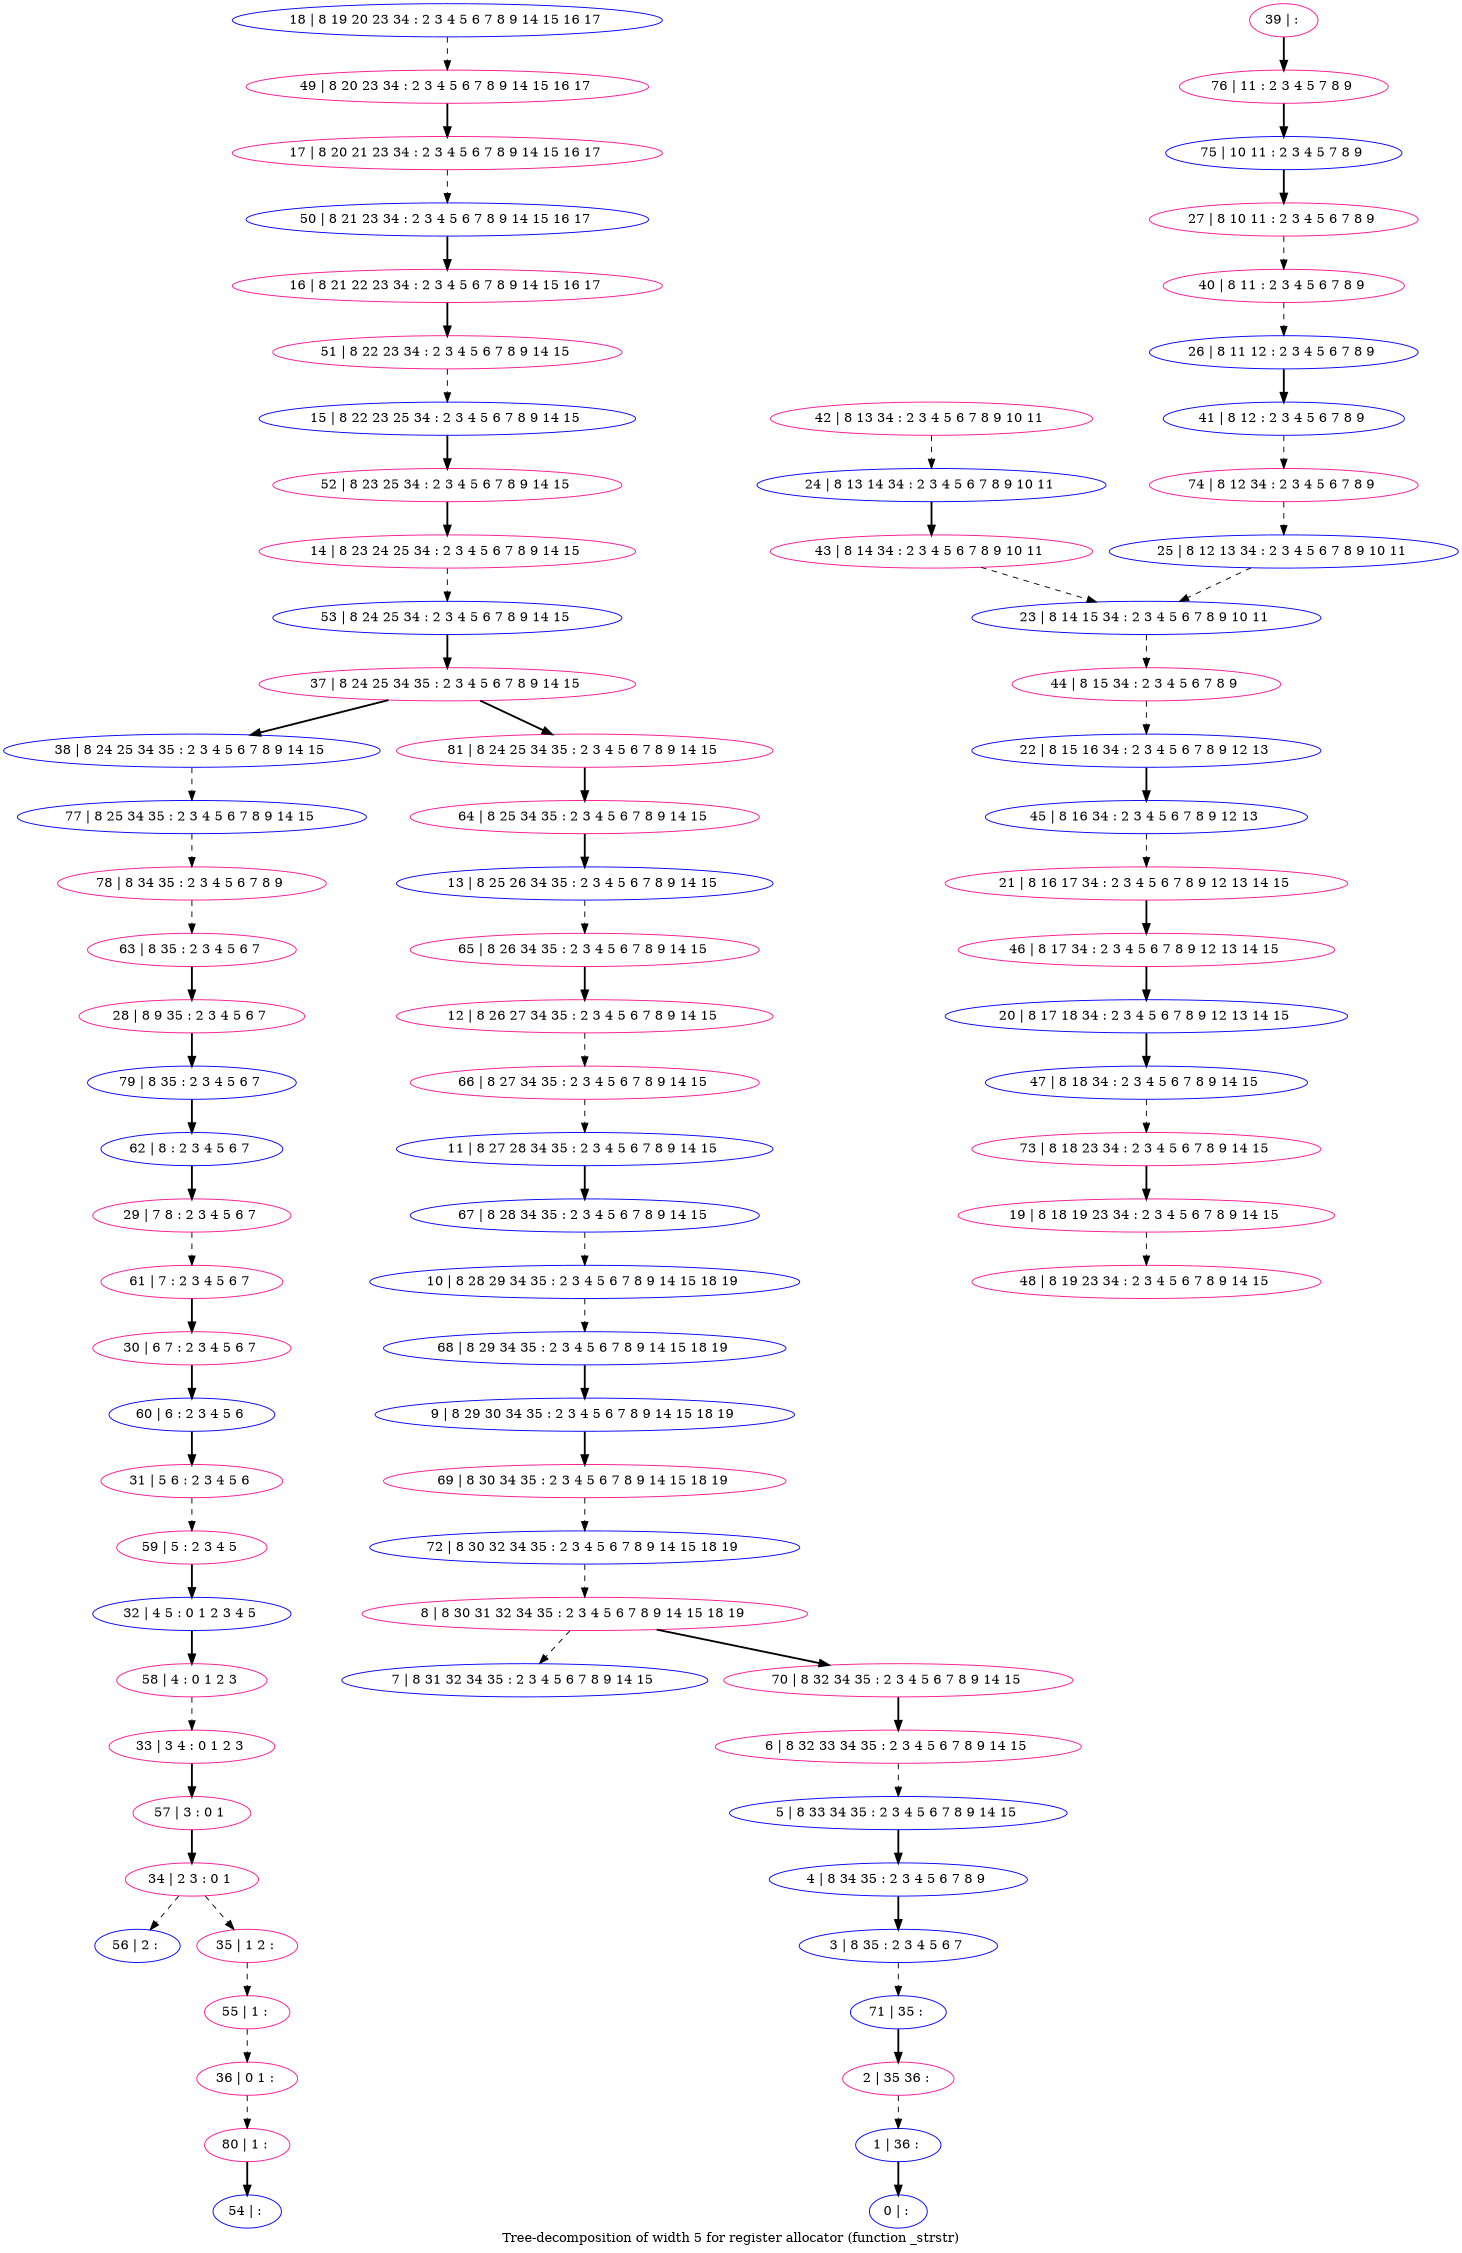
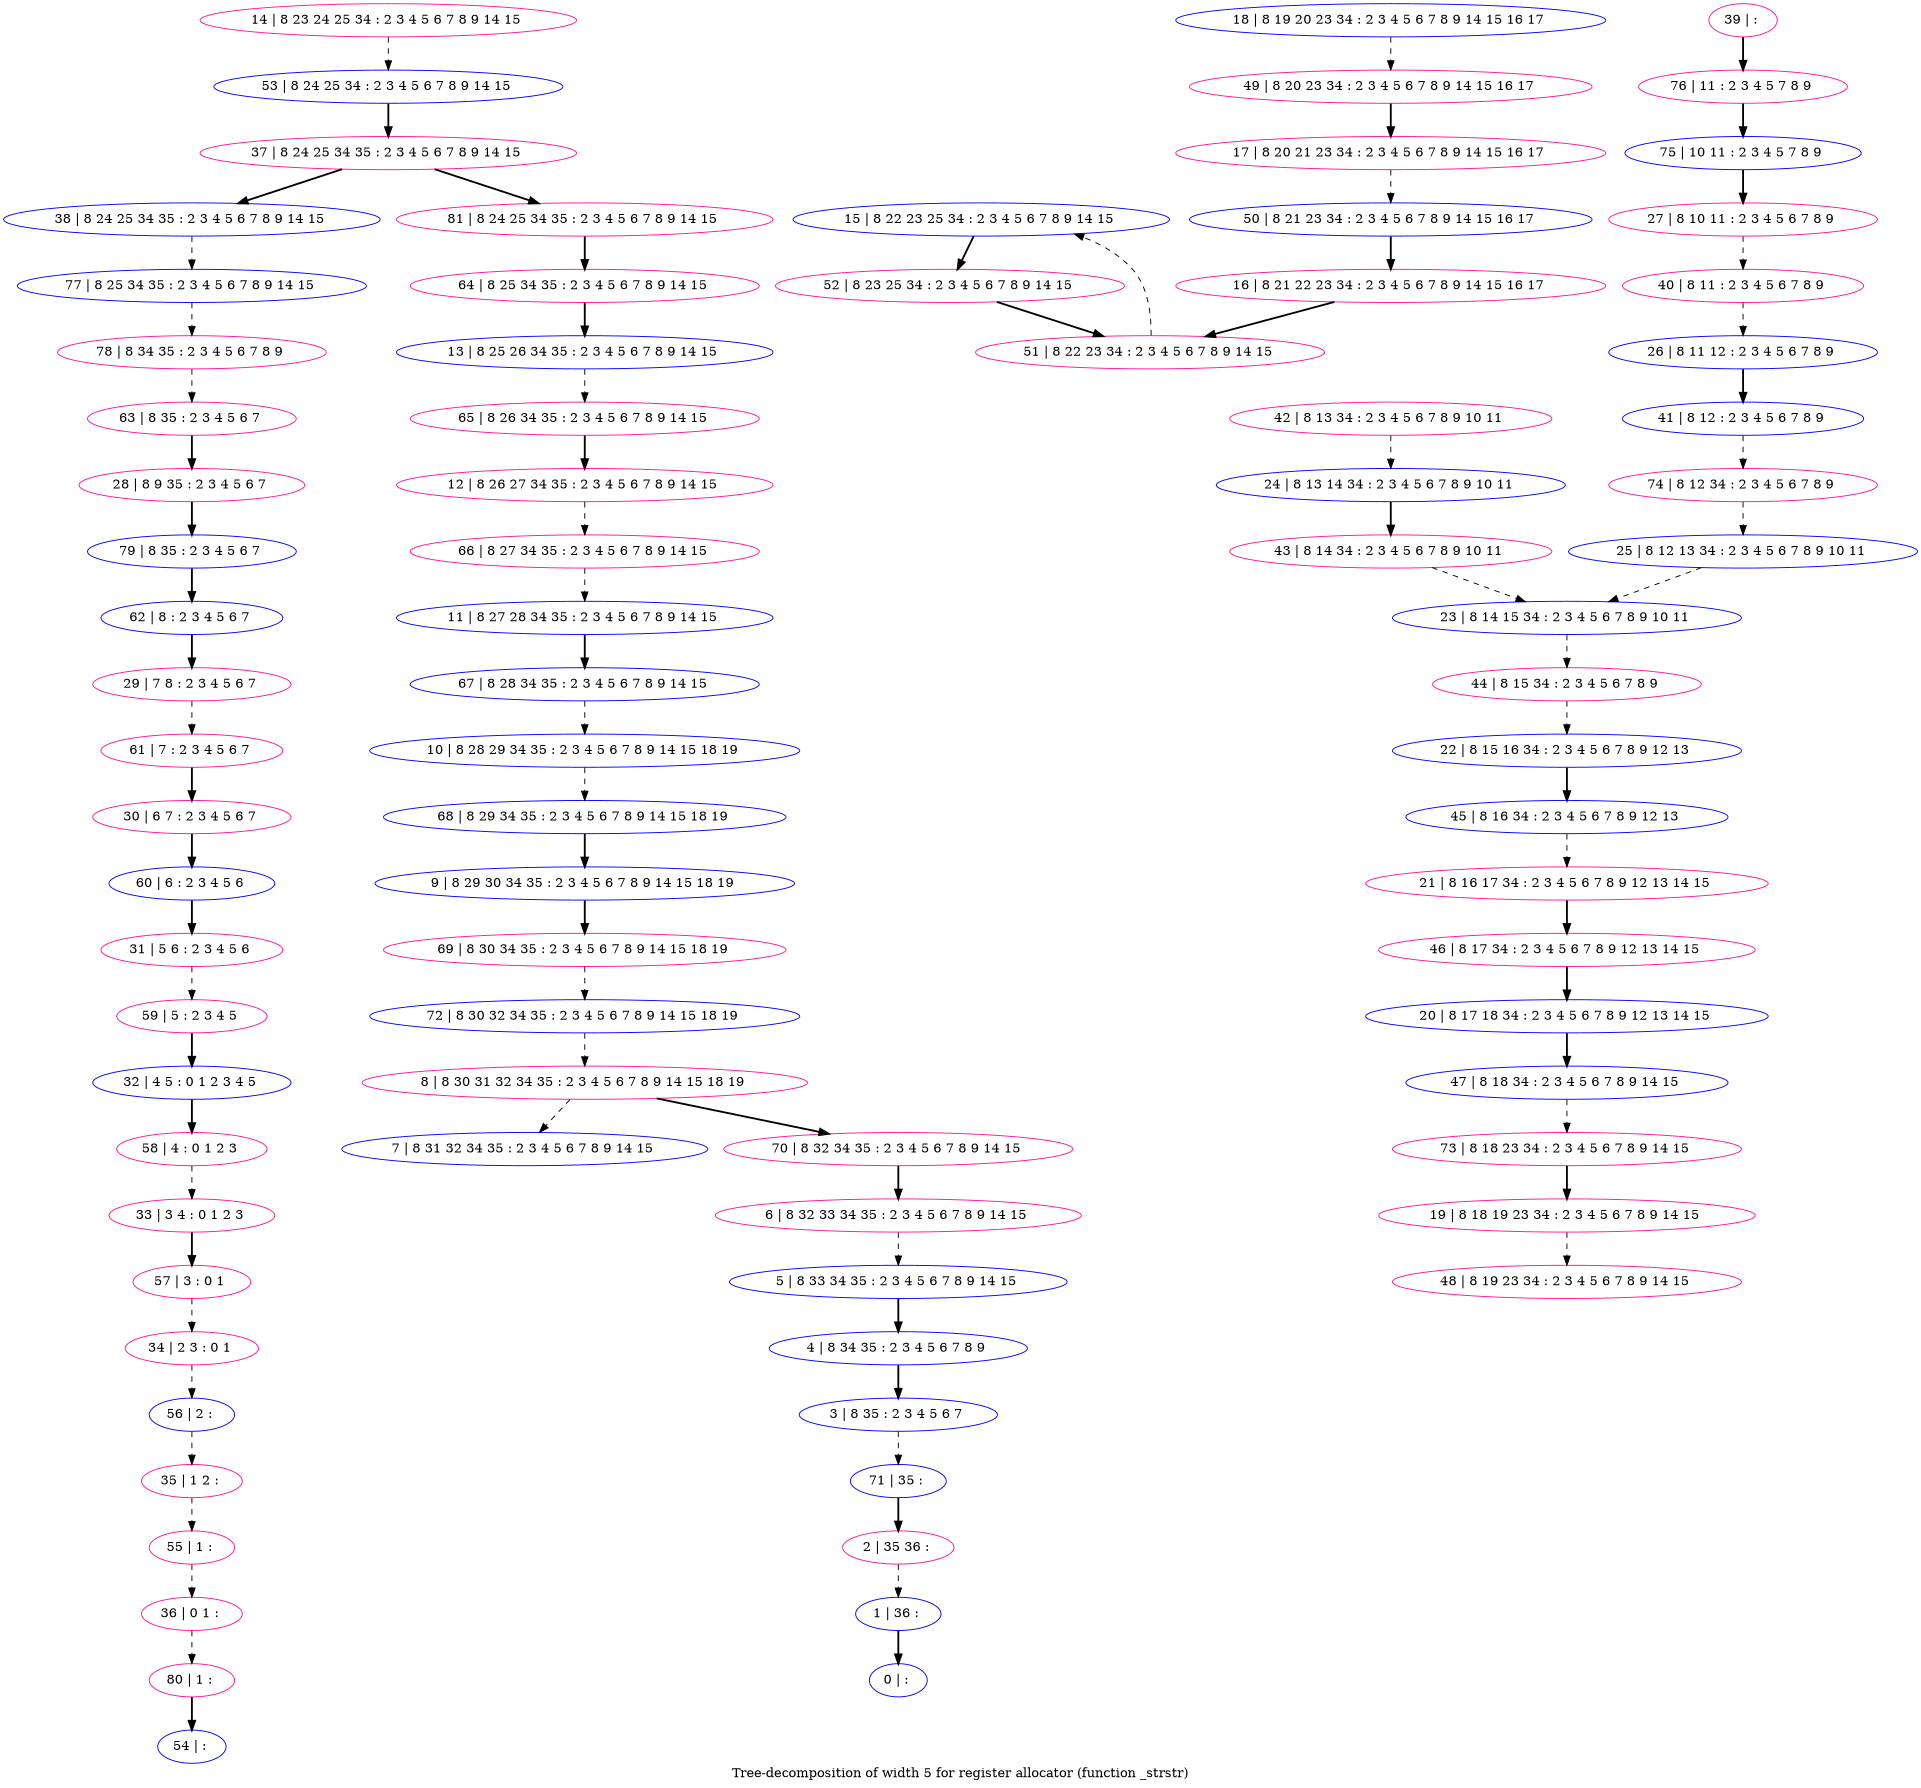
(447, 514) -> (1046, 318)
(192, 1842) -> (192, 1311)
(217, 1909) -> (192, 1443)
